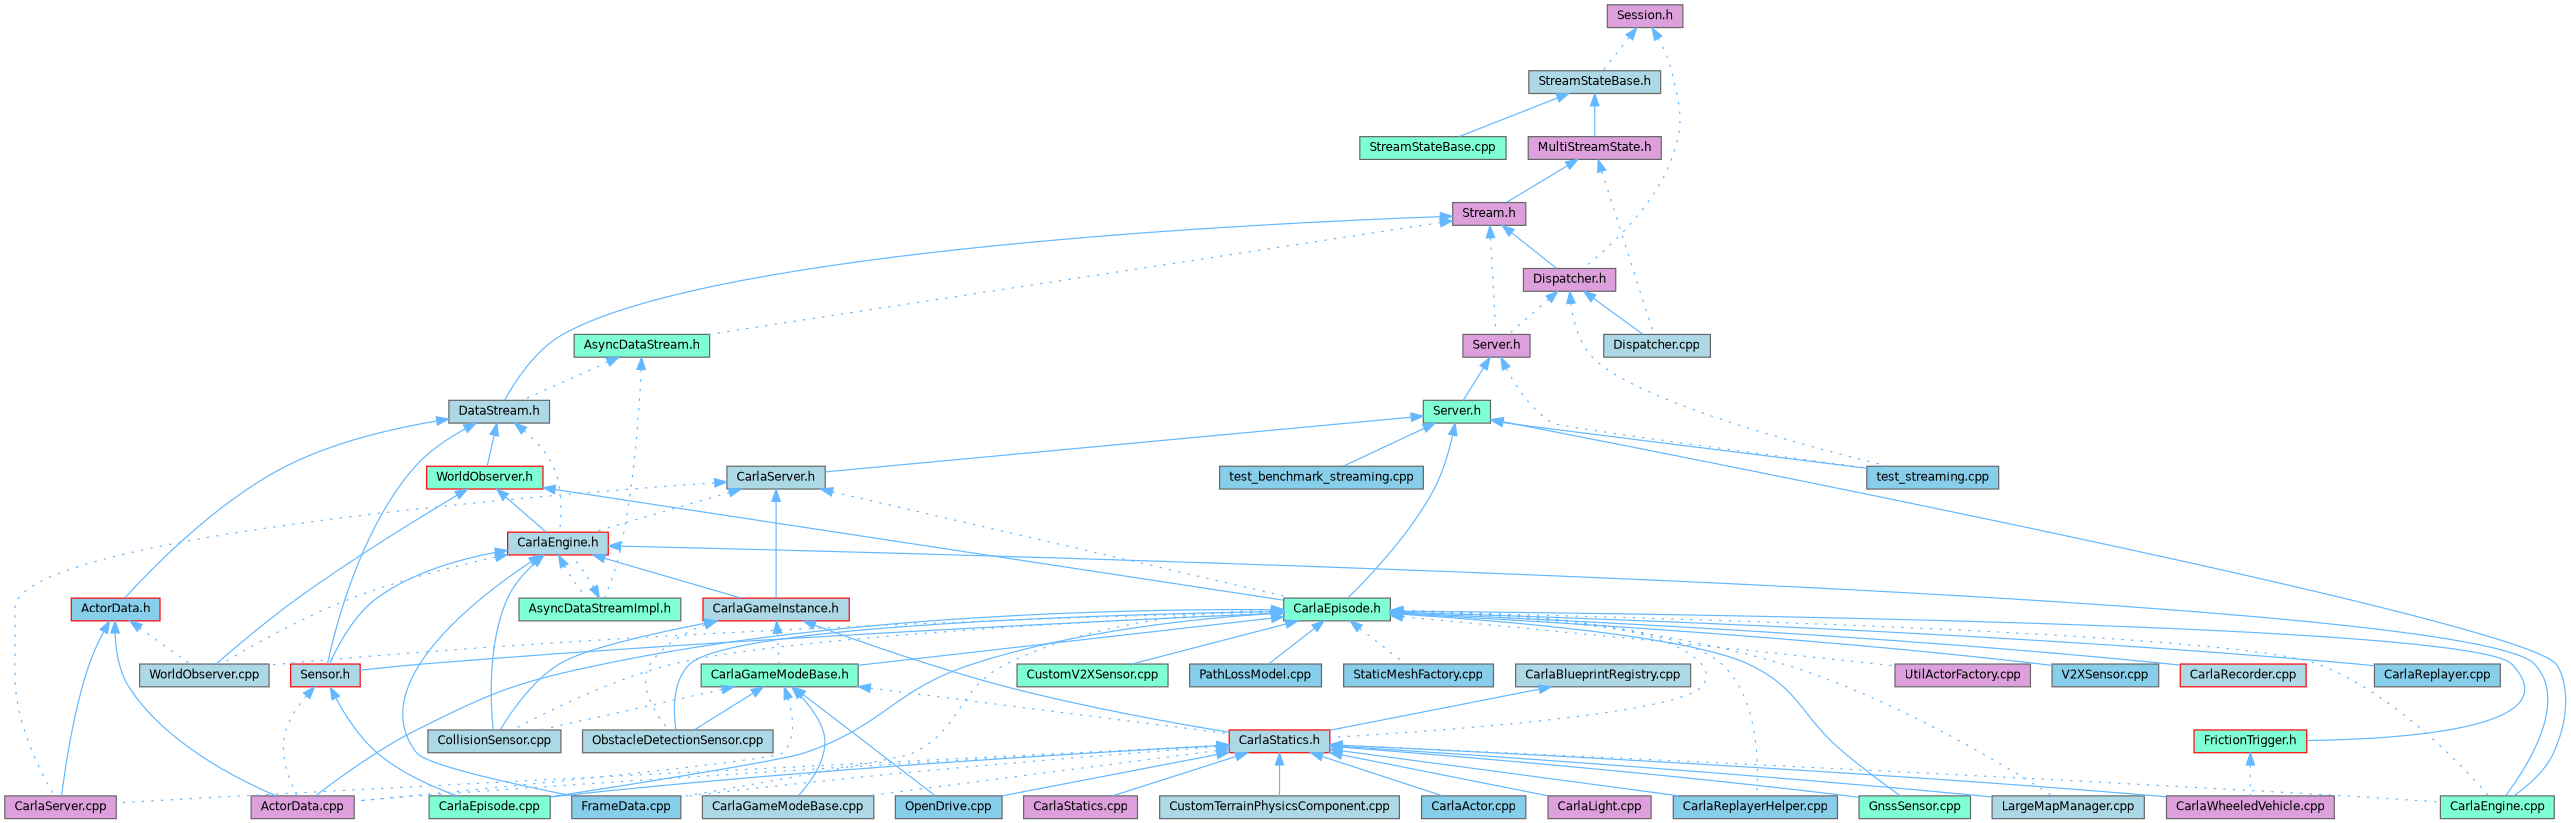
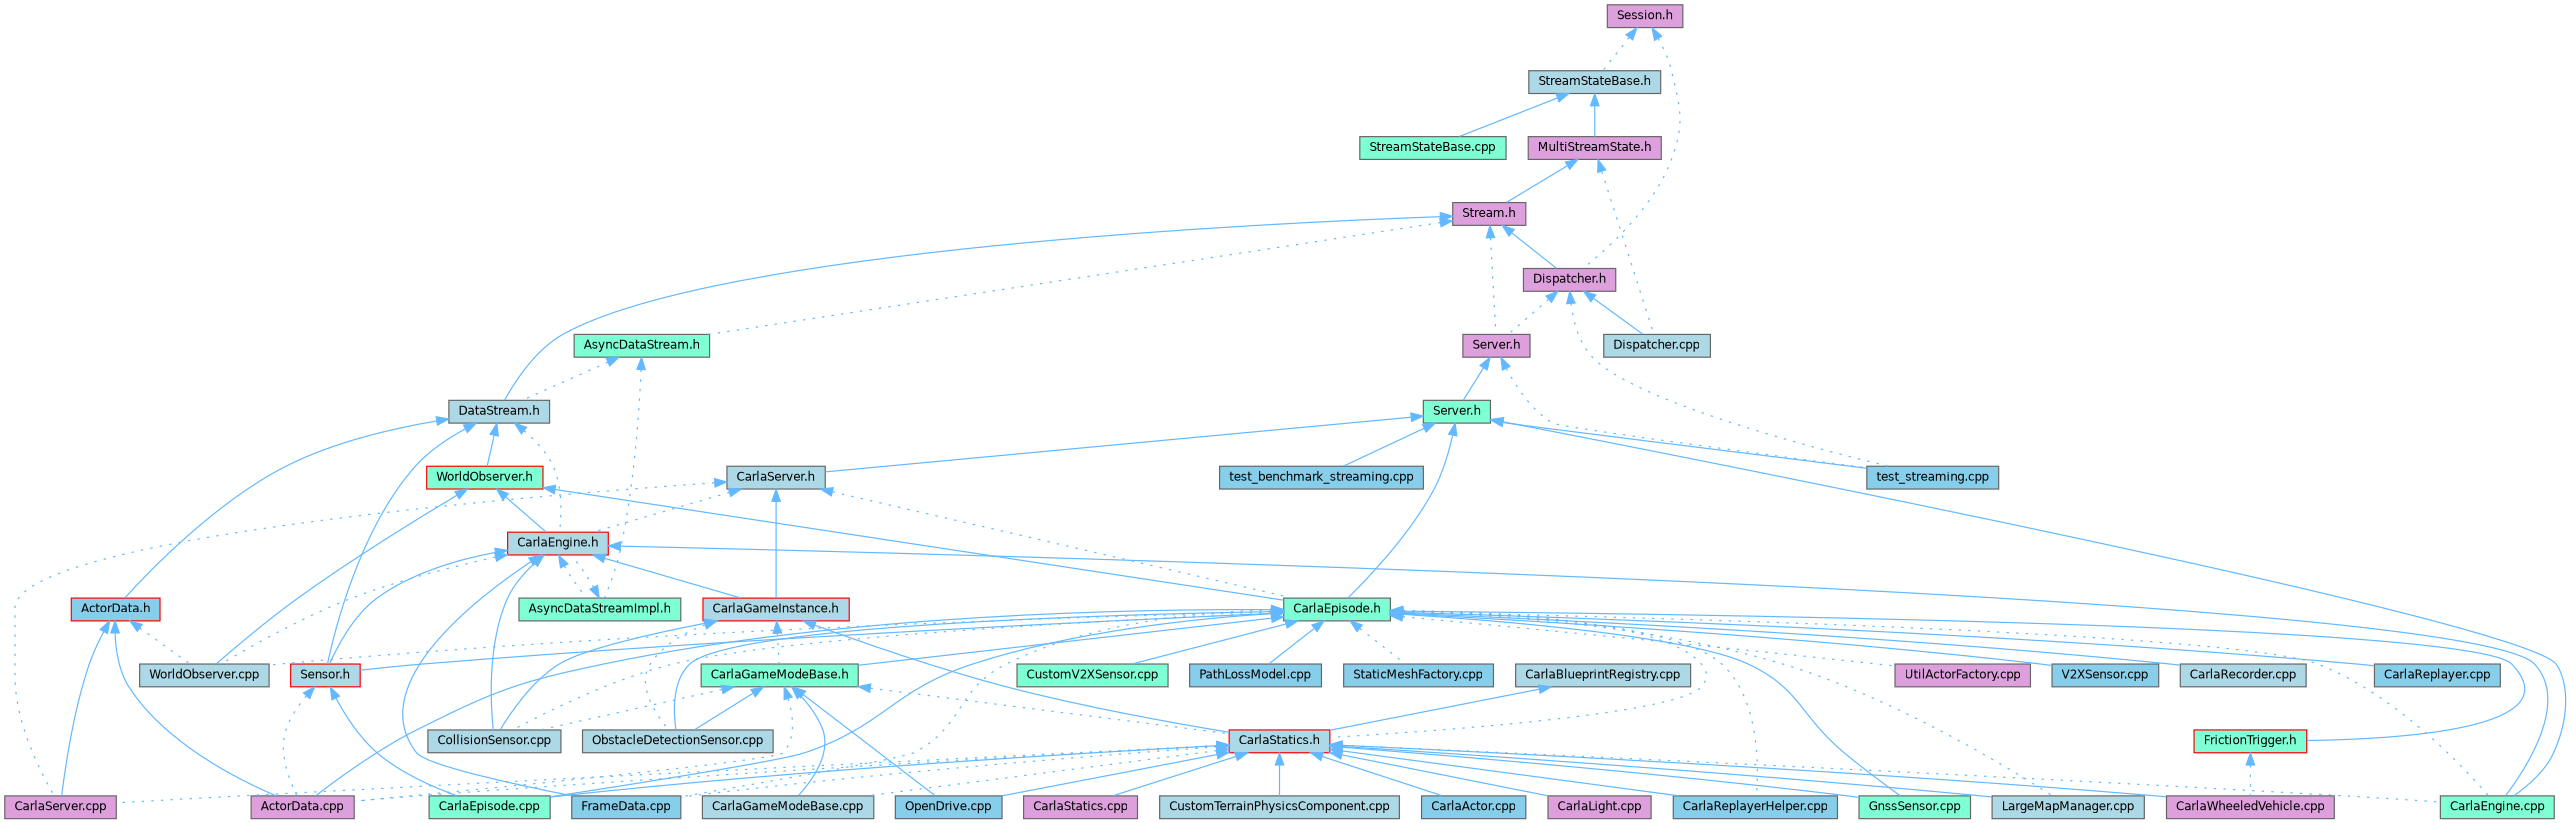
(2243, 675) -> (2243, 675)
